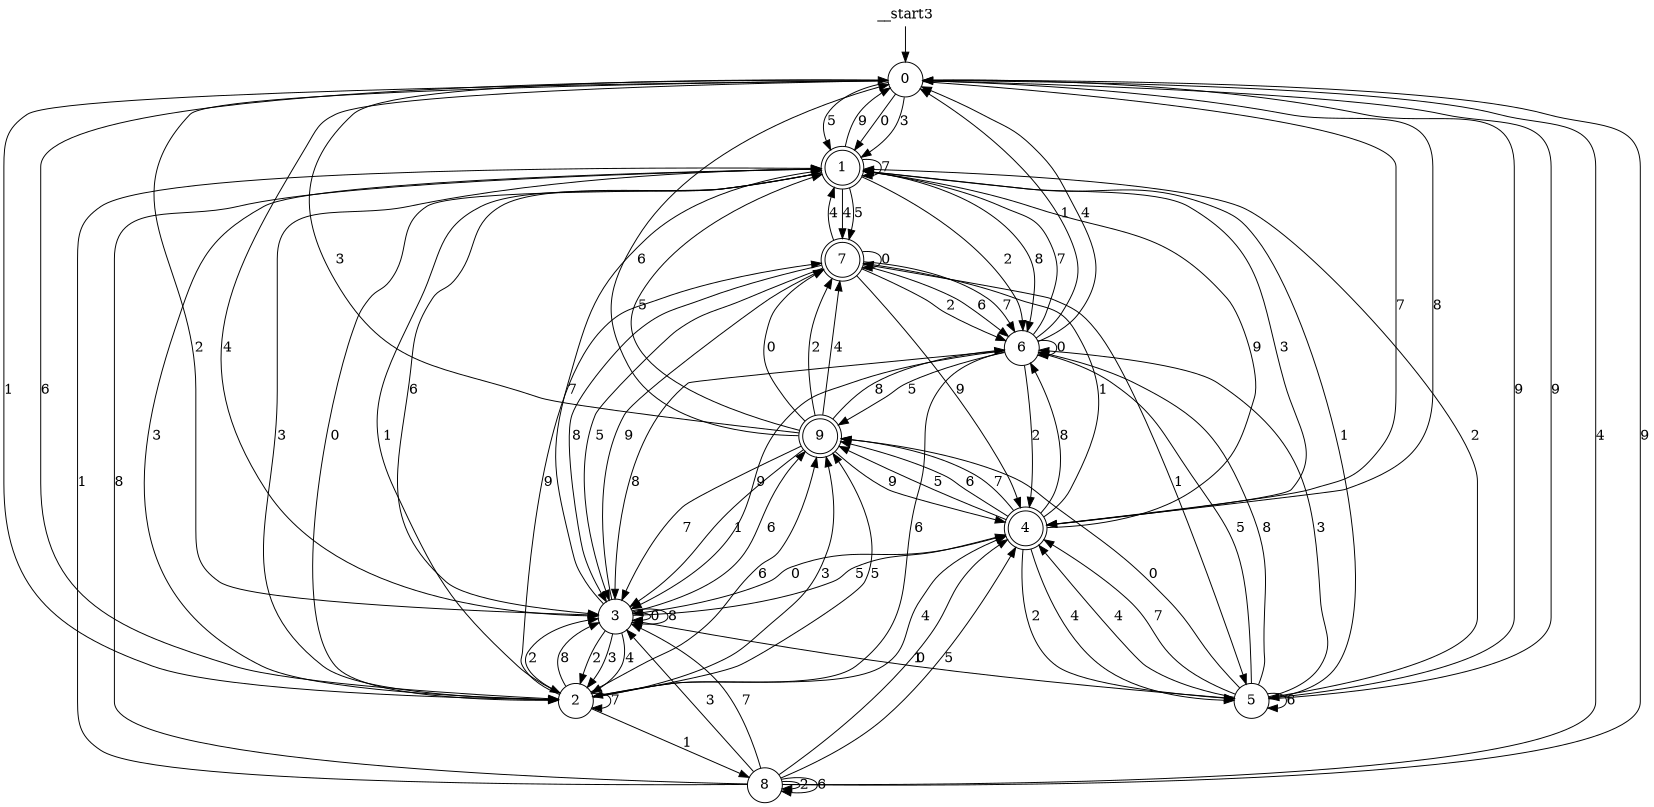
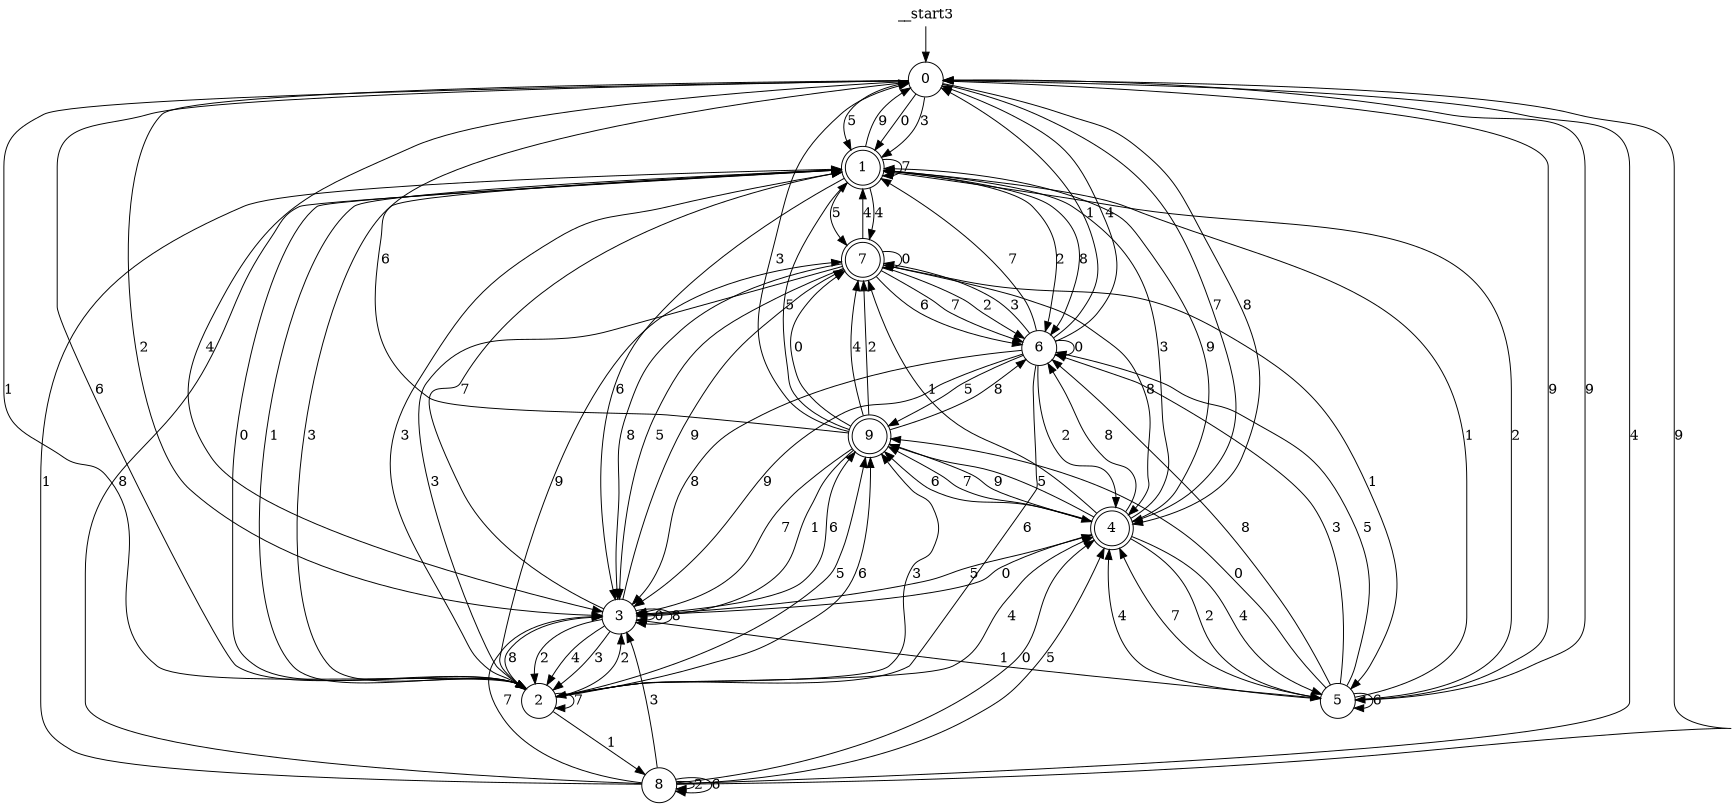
none -> (986, 294)
none -> (471, 348)
(961, 390) -> (1151, 390)
